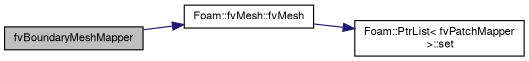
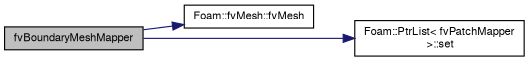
(328, 26) -> (243, 38)
